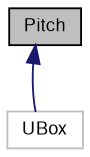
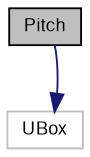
(33, 88) -> (57, 69)
